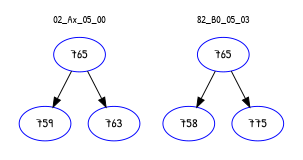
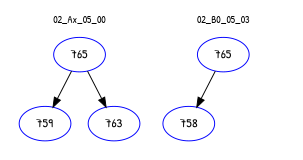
(223, 21) -> (223, 21)
(258, 124) -> none
